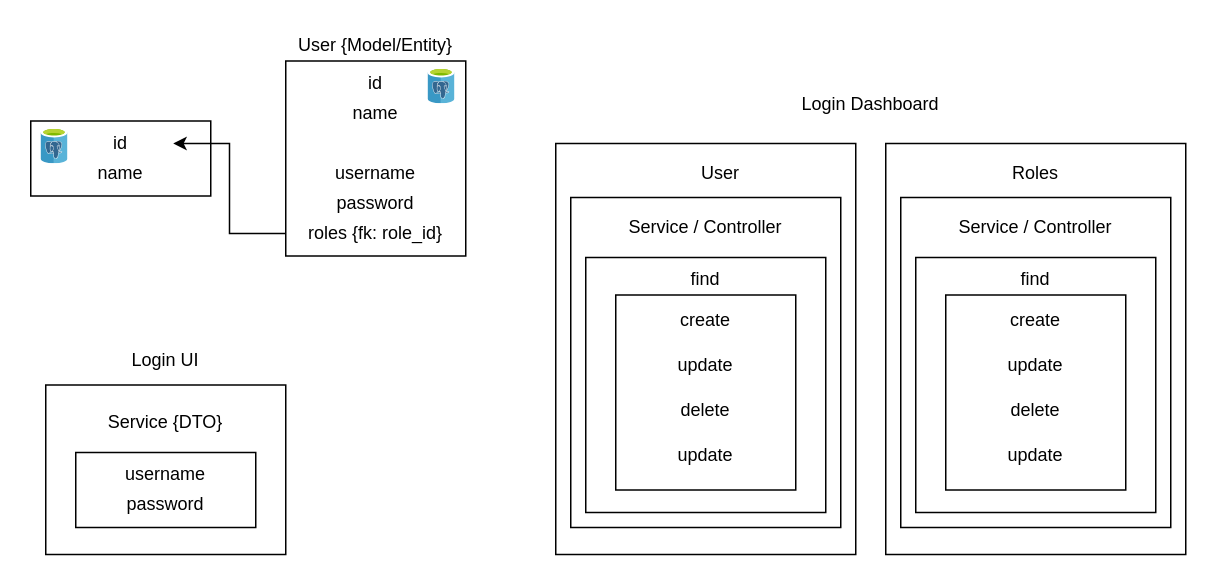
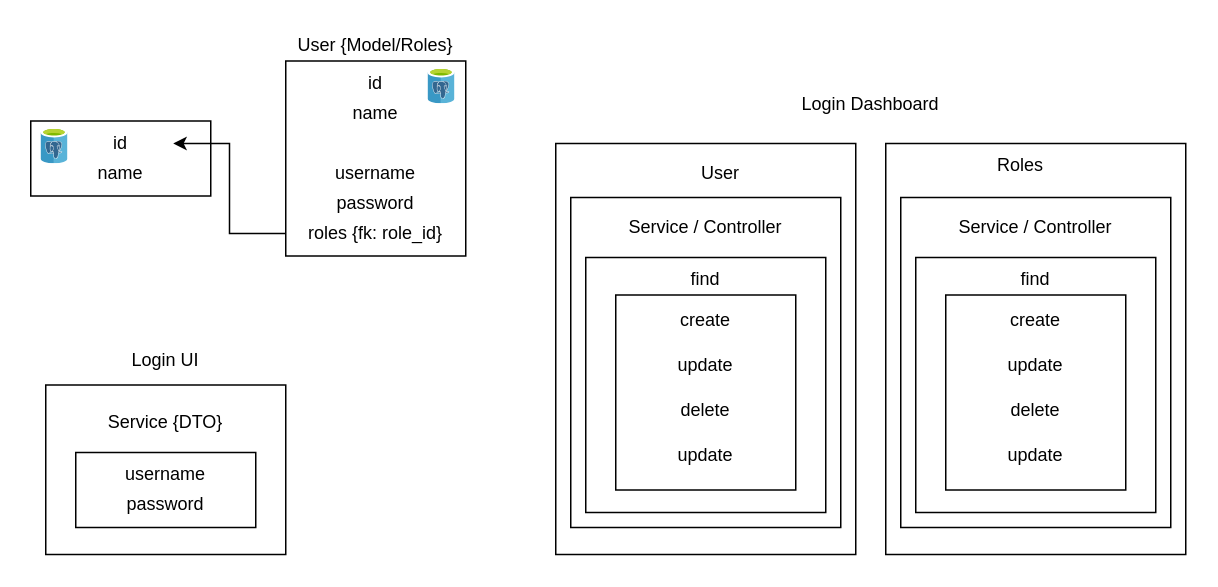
(376, 46) -> (376, 46)
(1036, 173) -> (1021, 166)
